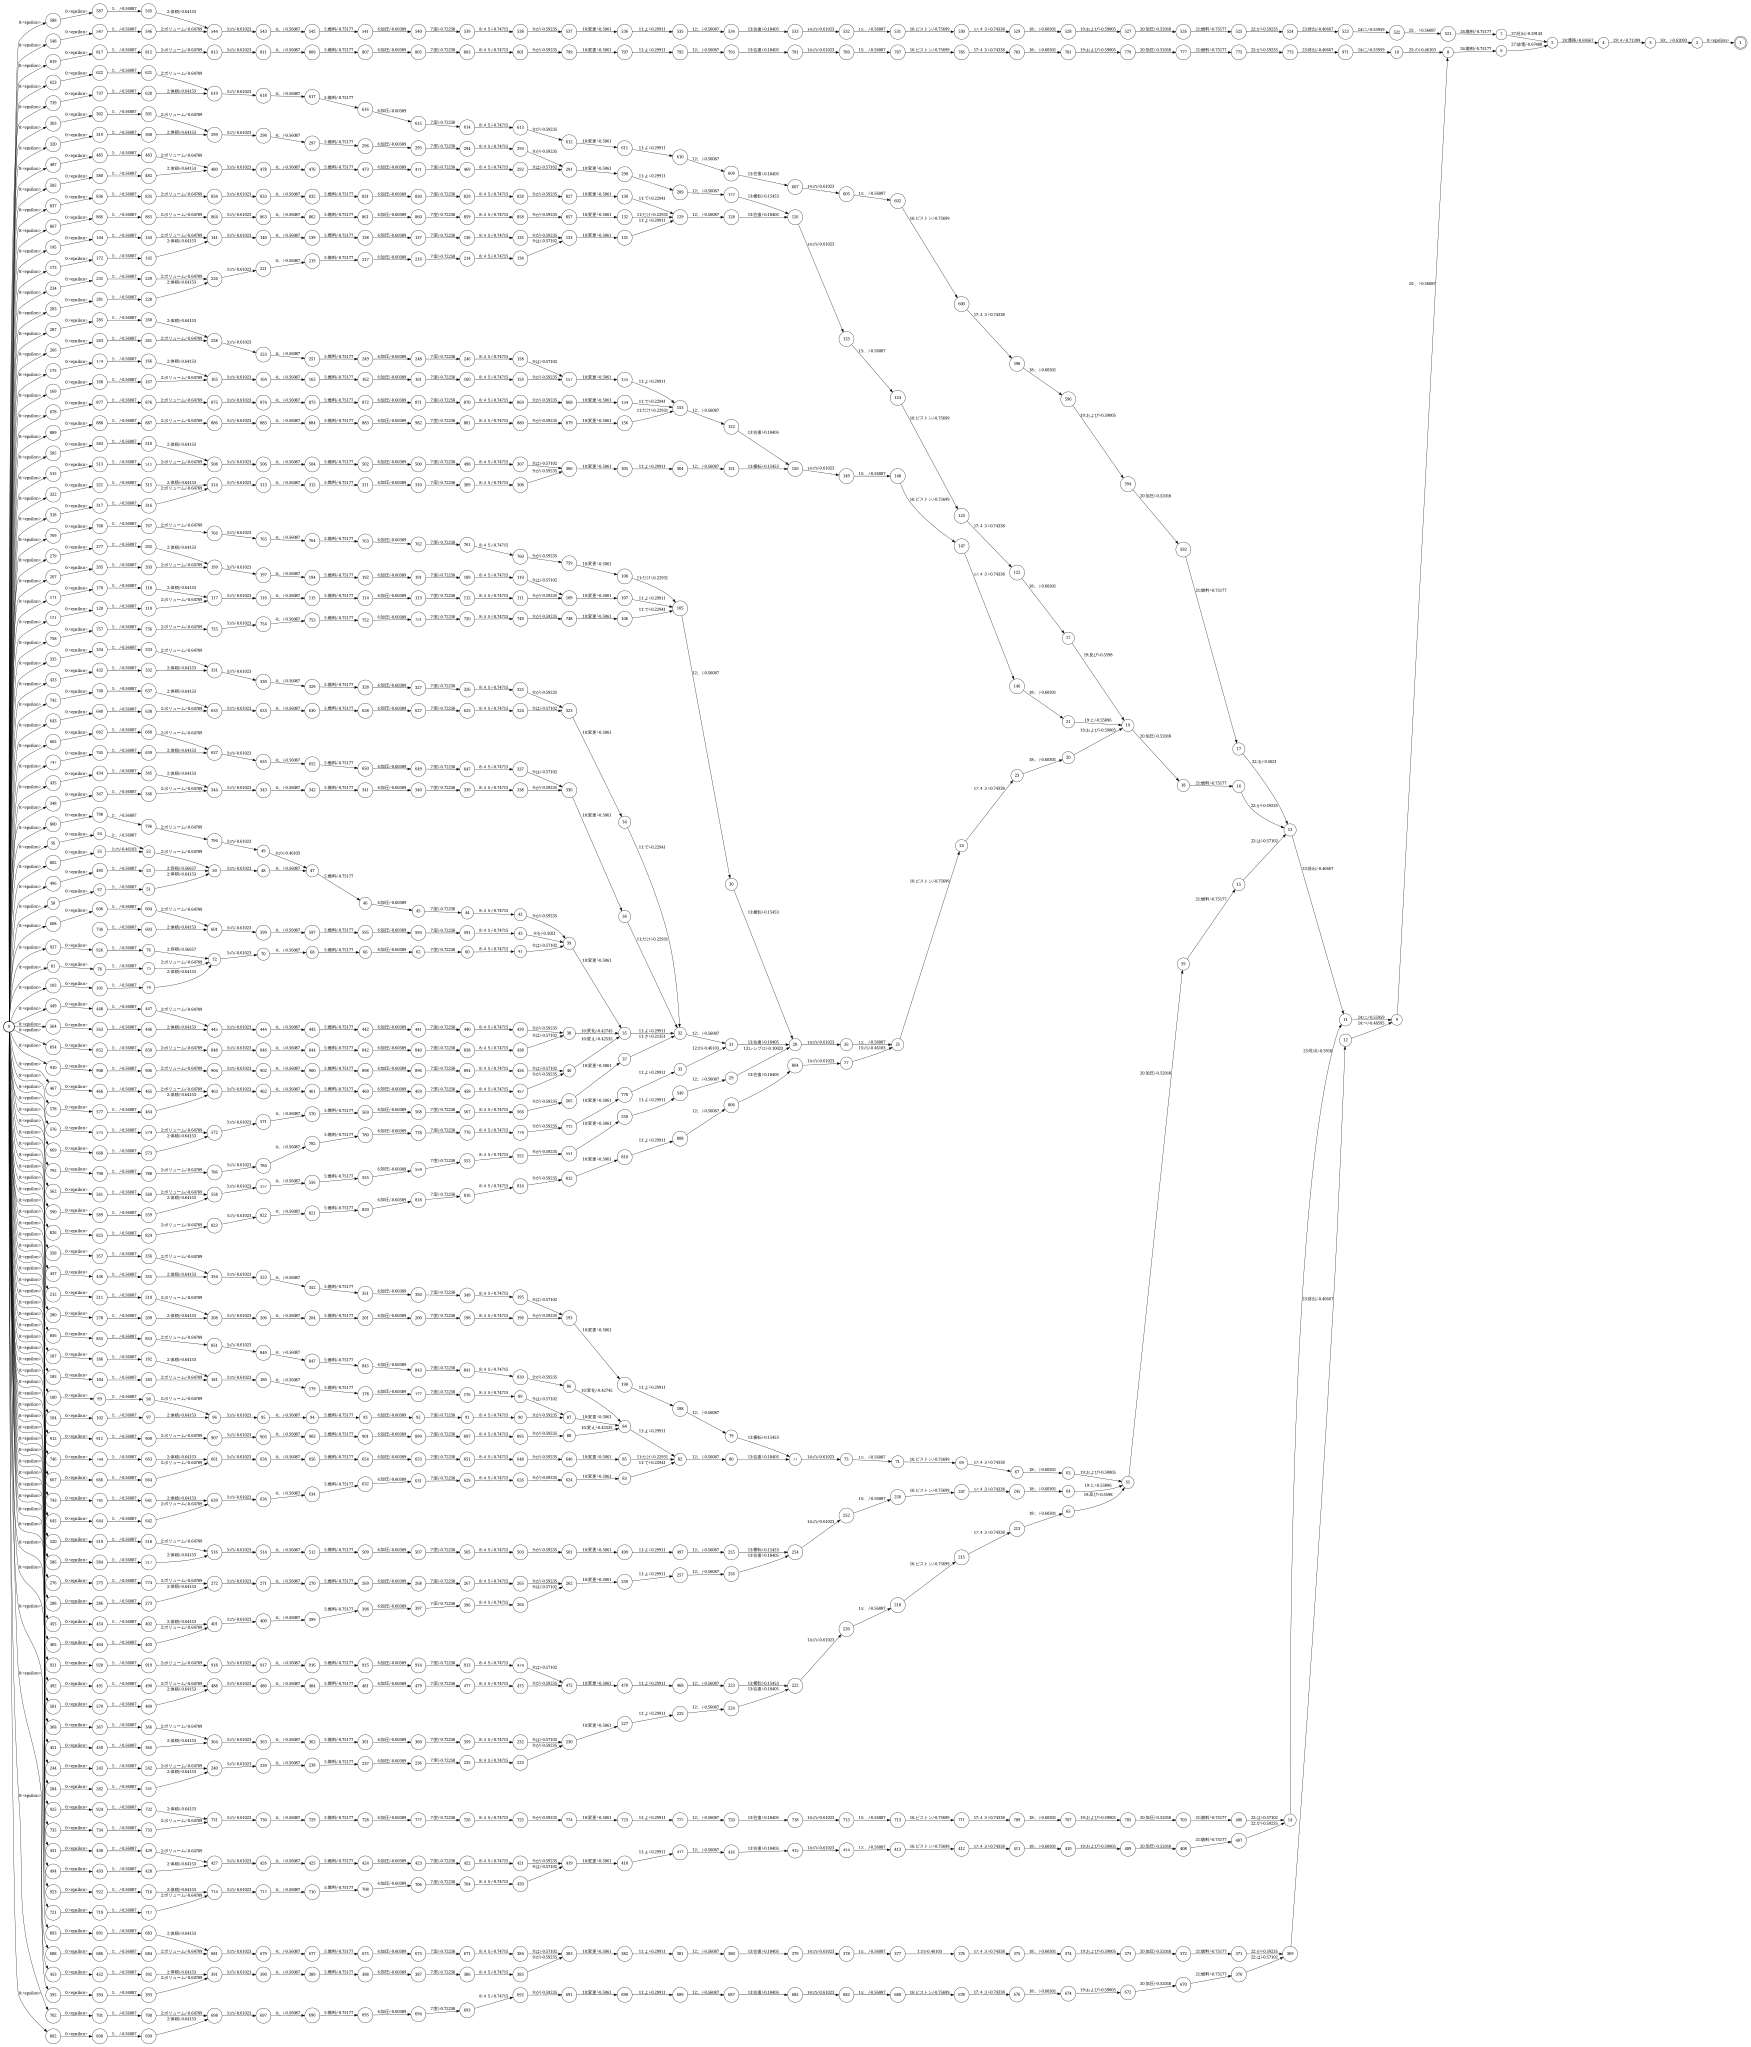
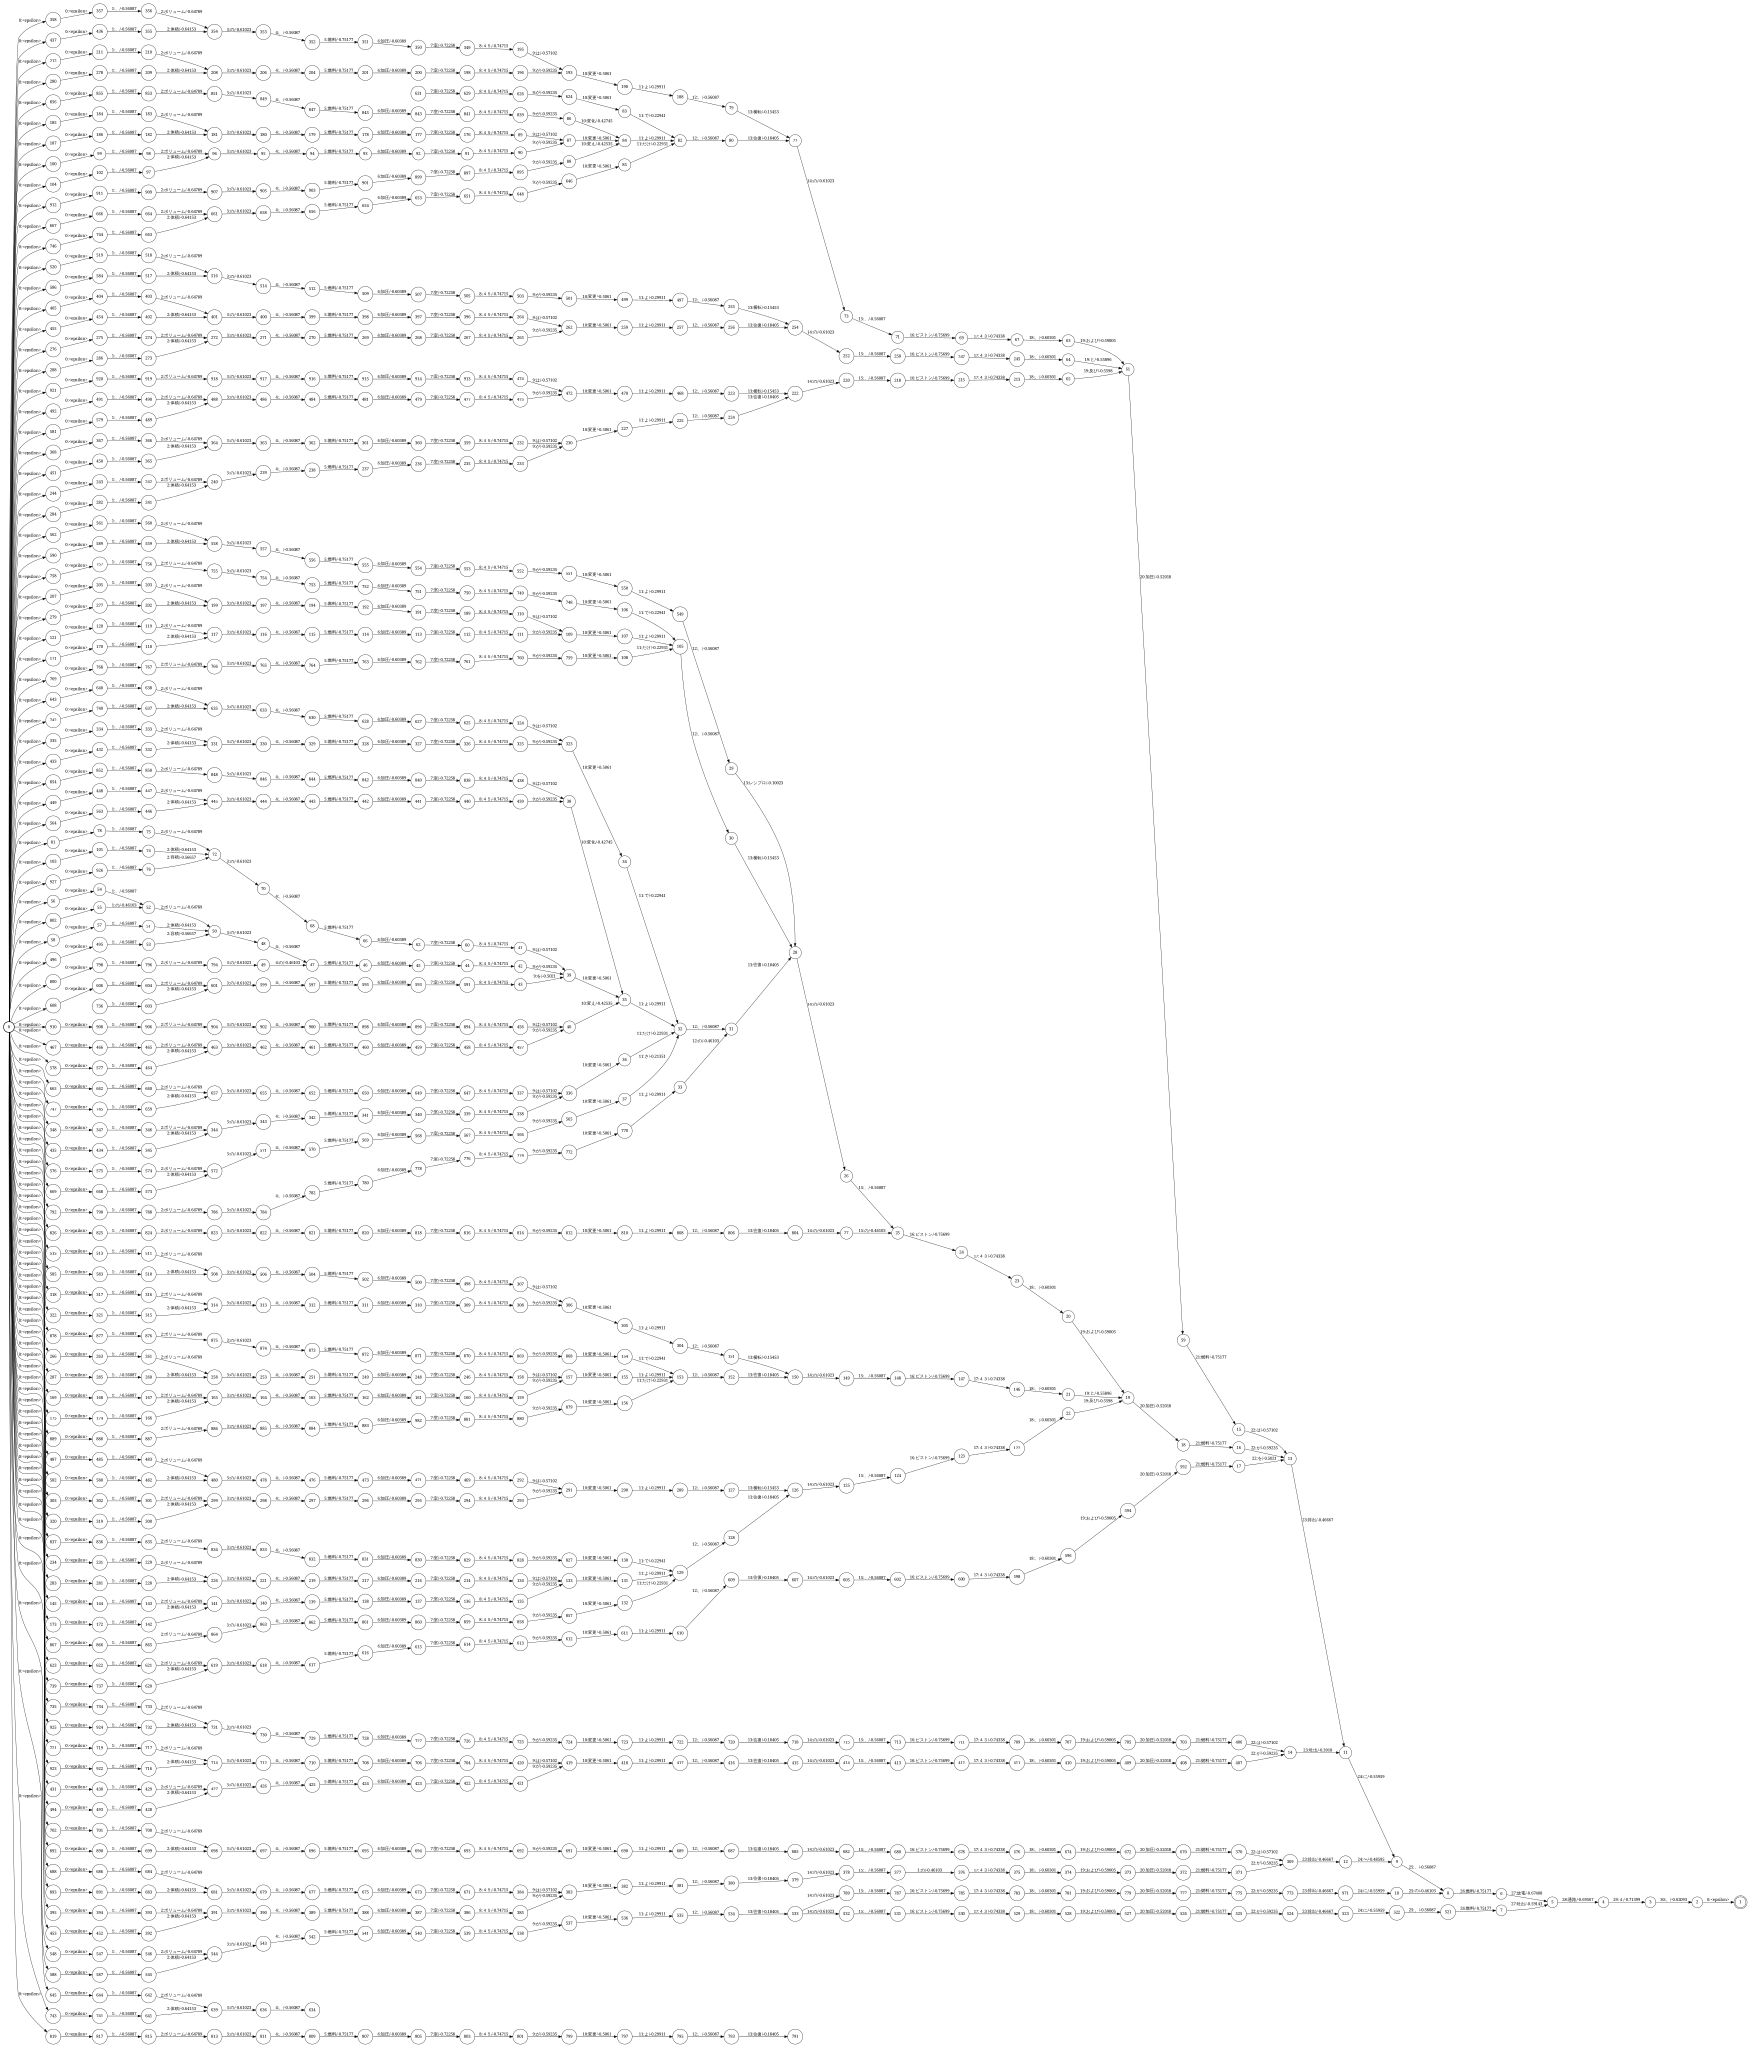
(819, 52) -> (819, 1903)
(365, 1484) -> none
